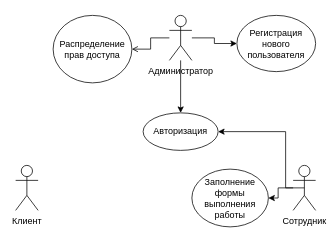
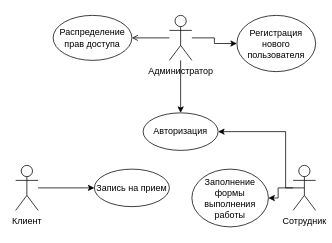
(92, 49) -> (92, 38)
none -> (87, 188)
none -> (132, 188)
